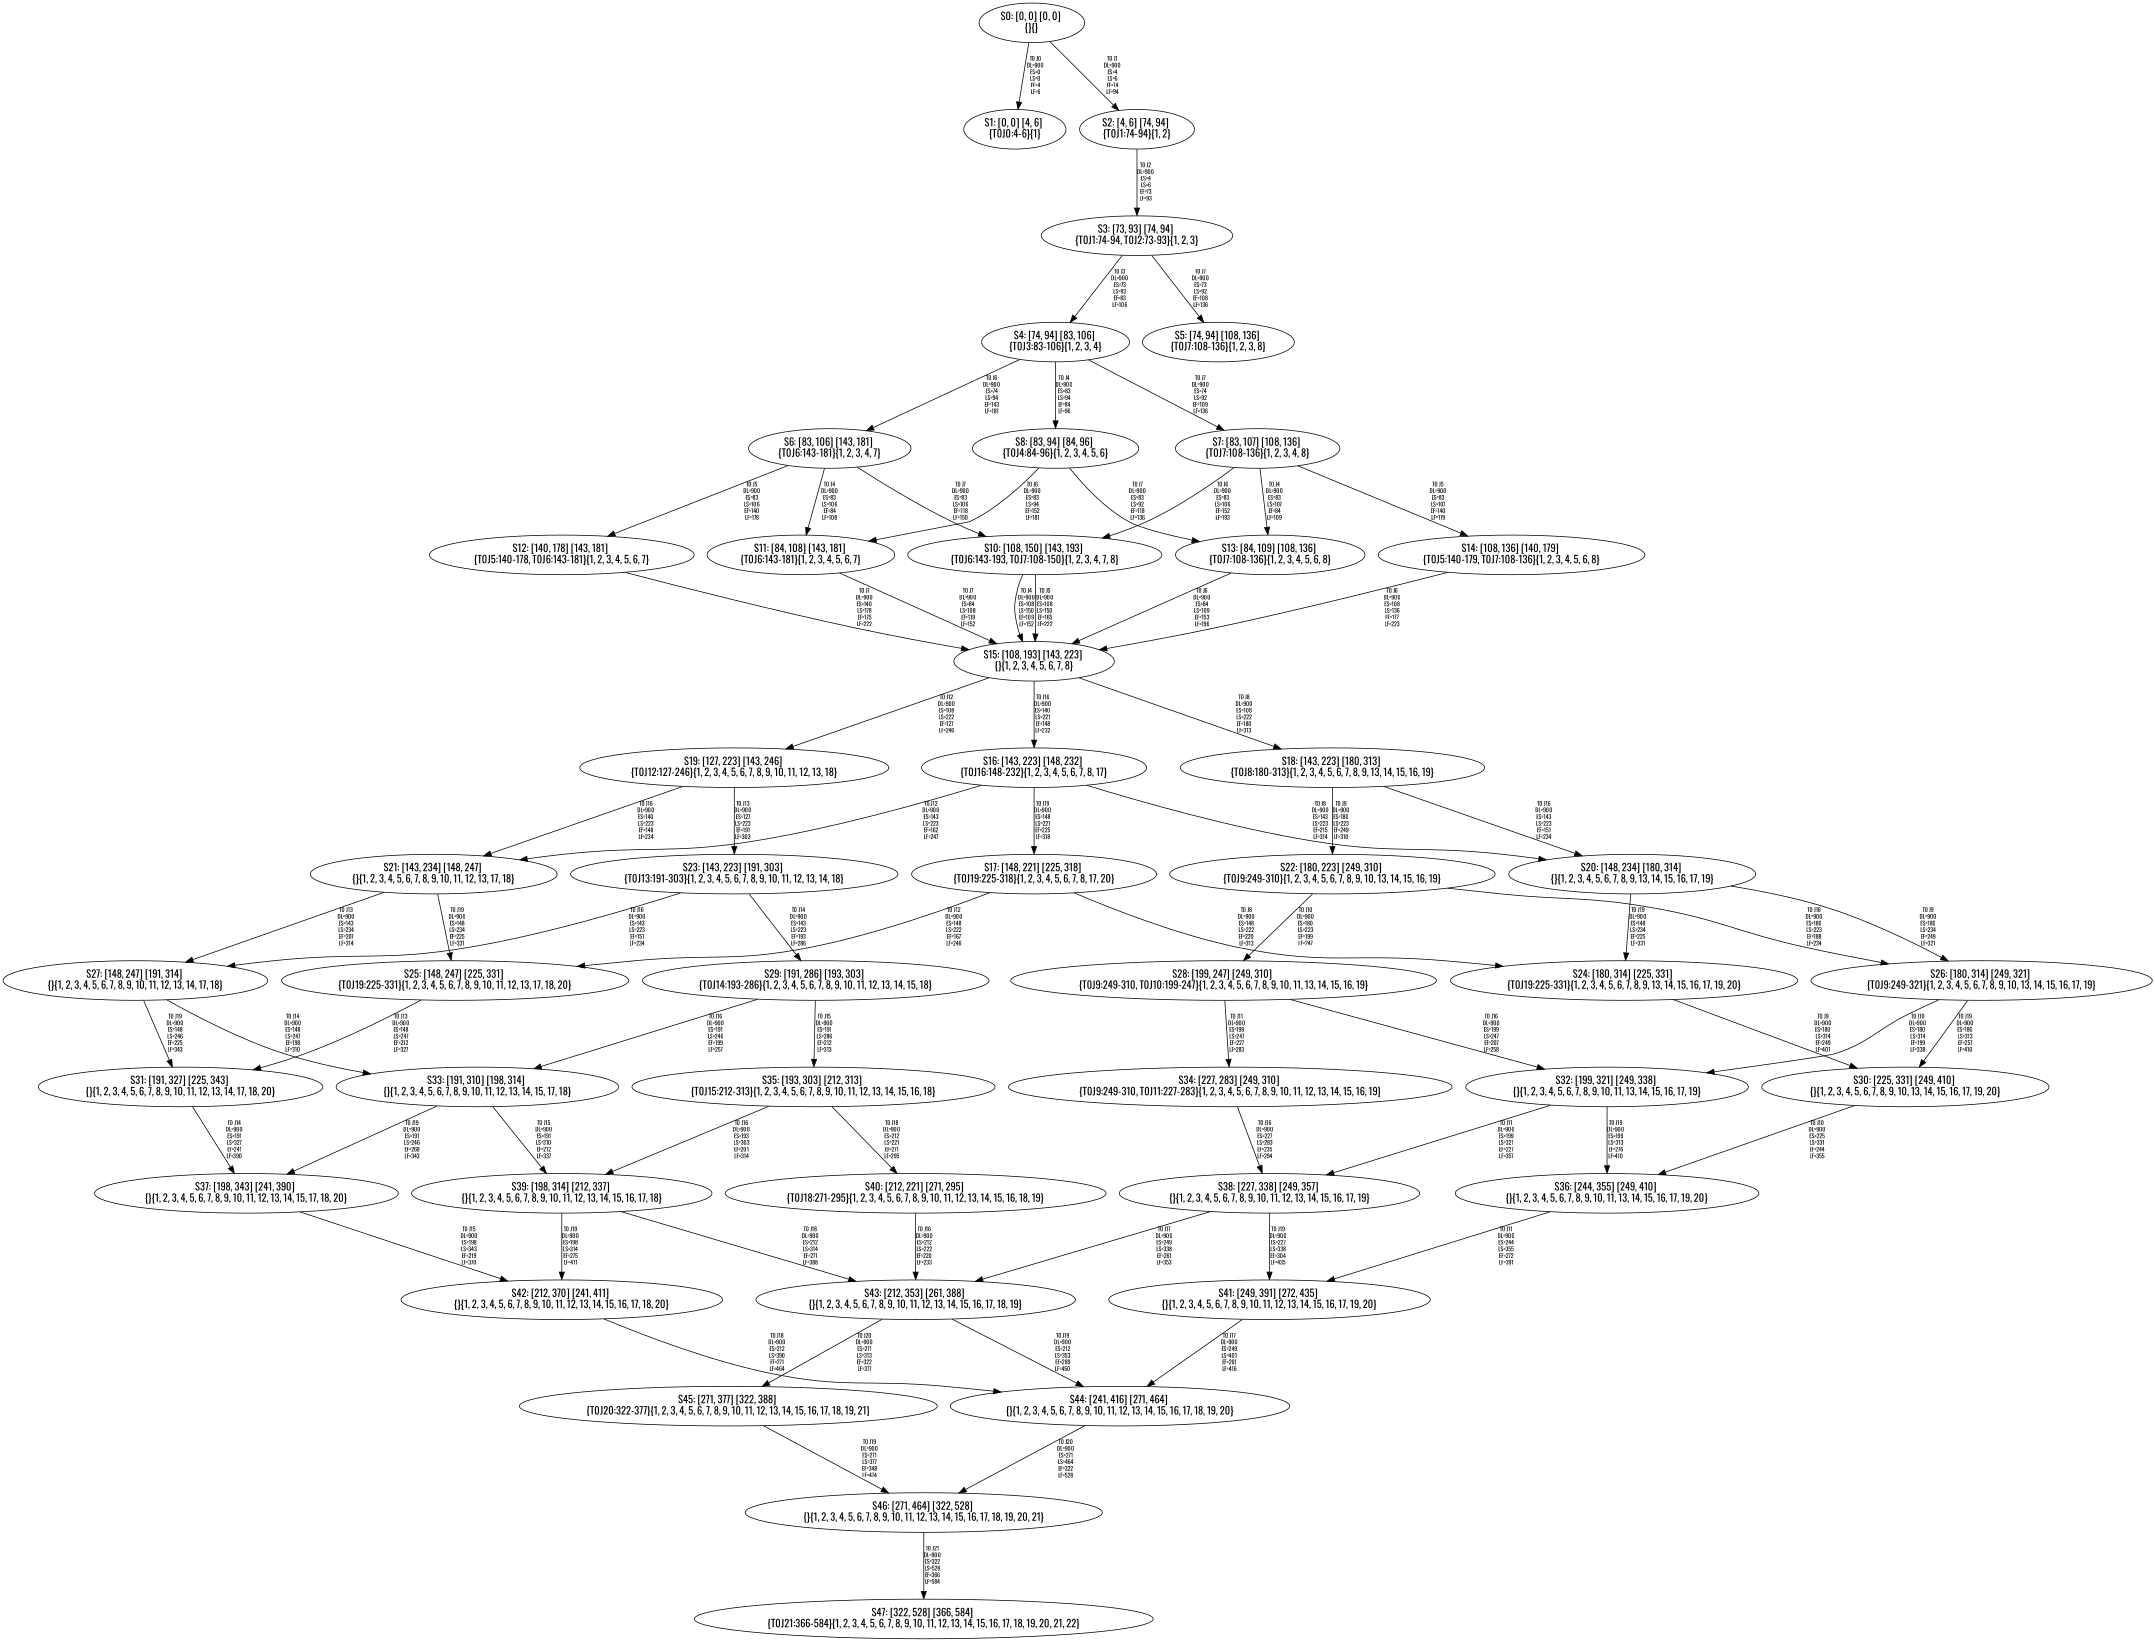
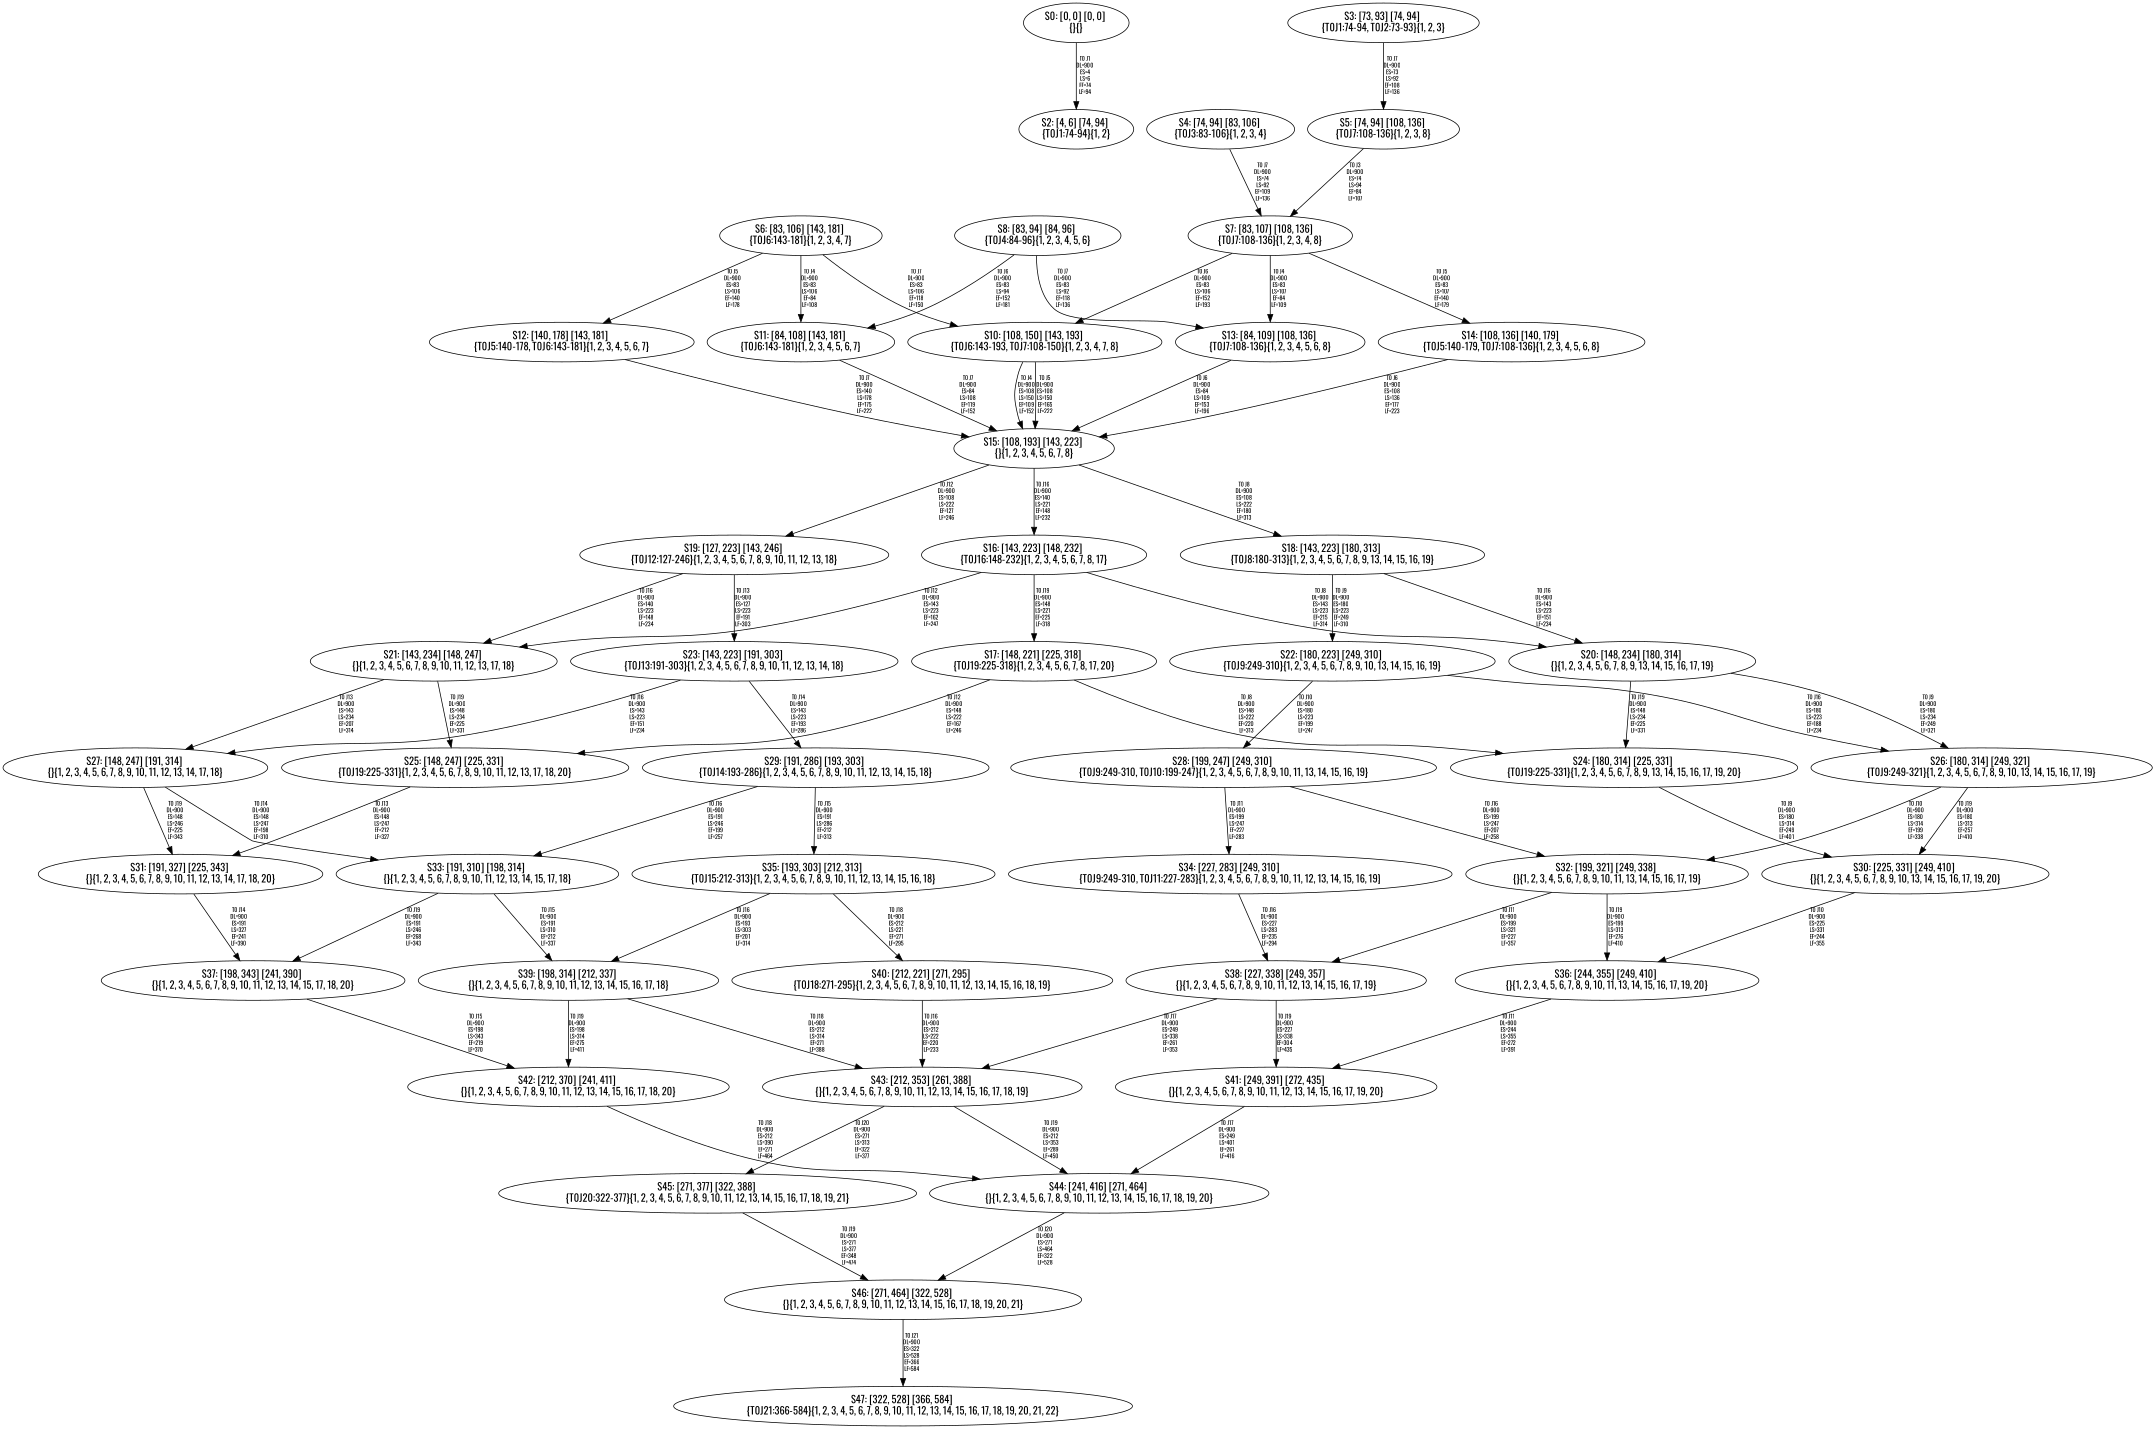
(1015, 129) -> none
(1137, 179) -> none
none -> (1330, 180)
(1099, 286) -> none
(1056, 391) -> none
(946, 394) -> none
